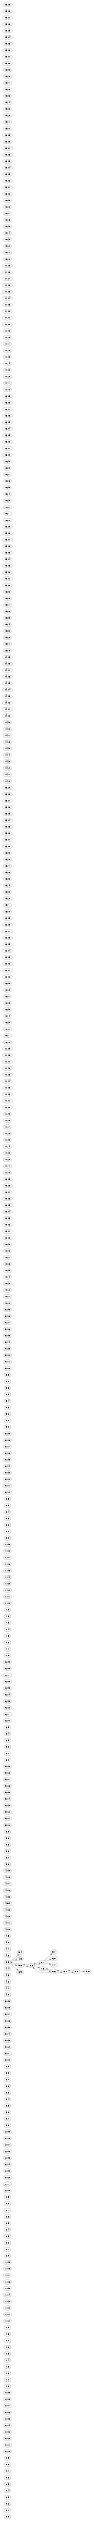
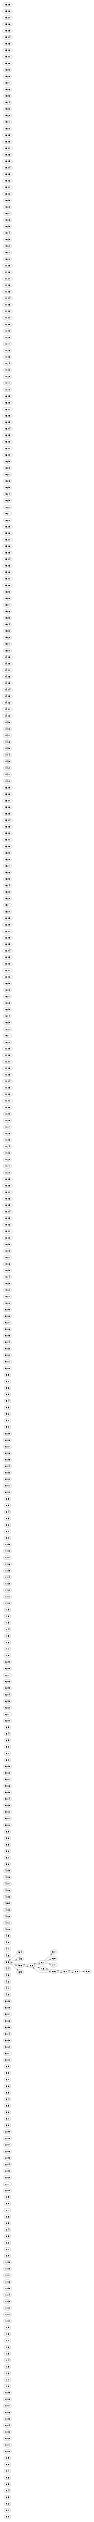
(14, 1958) -> (14, 1957)
